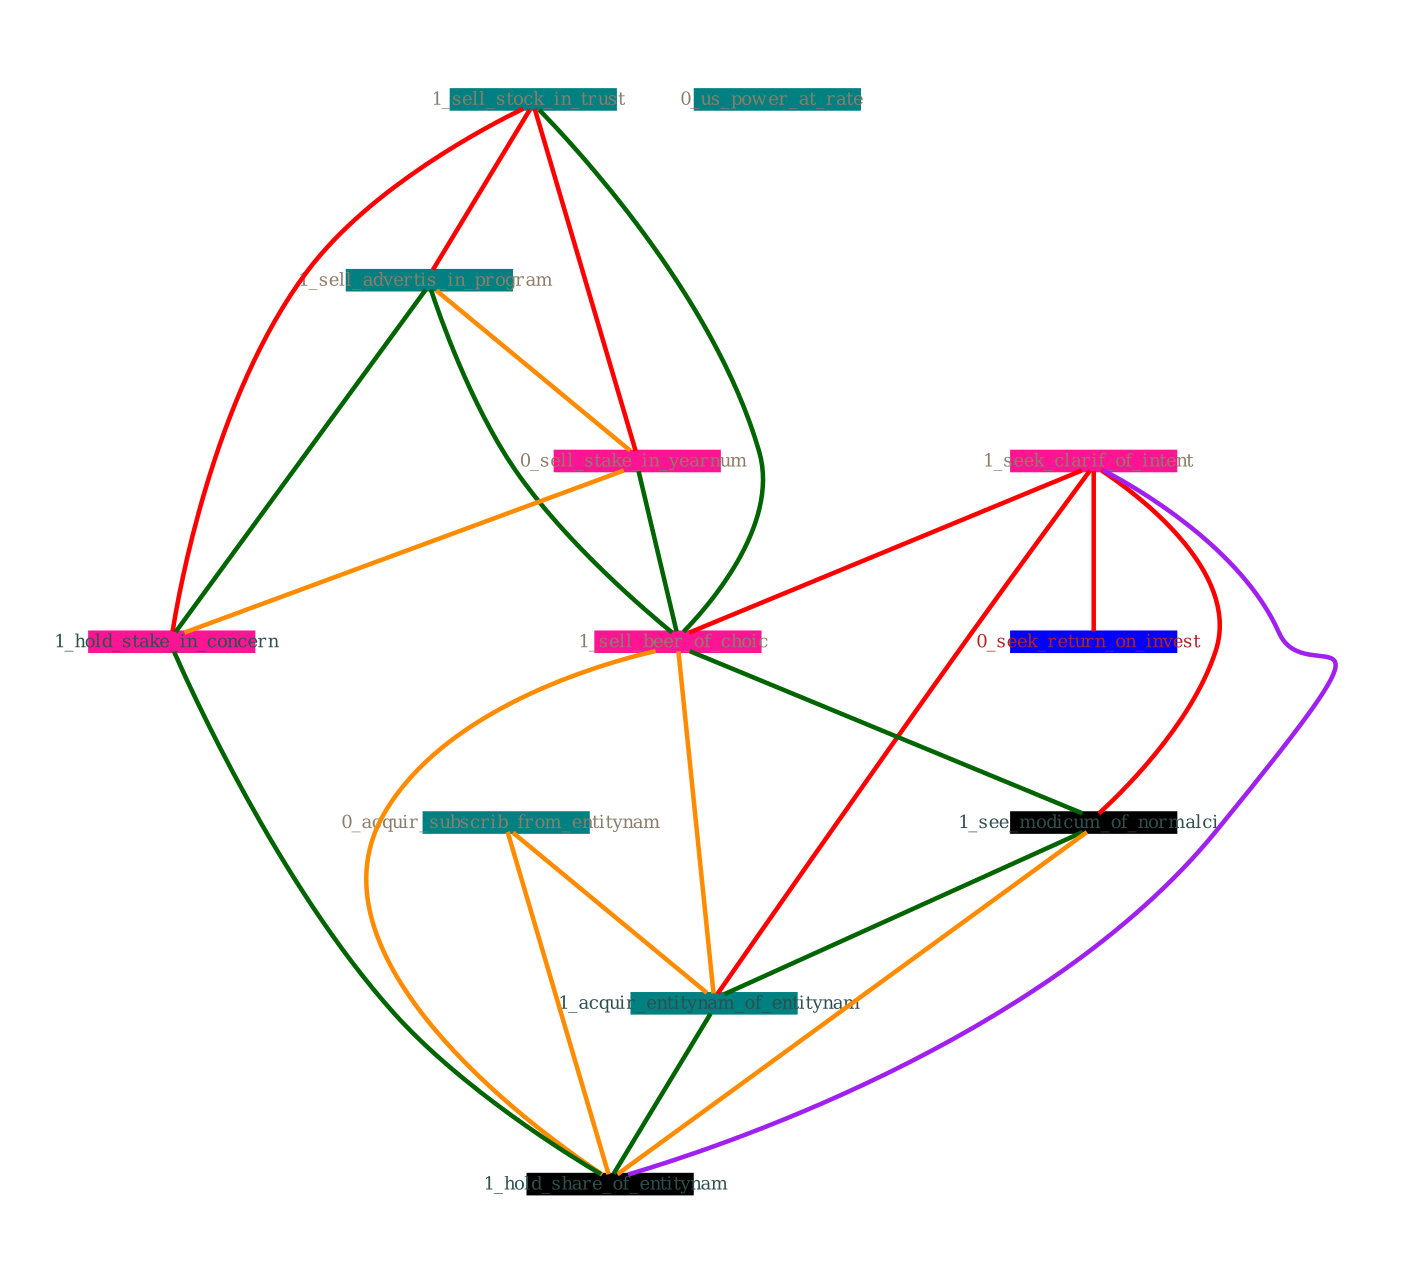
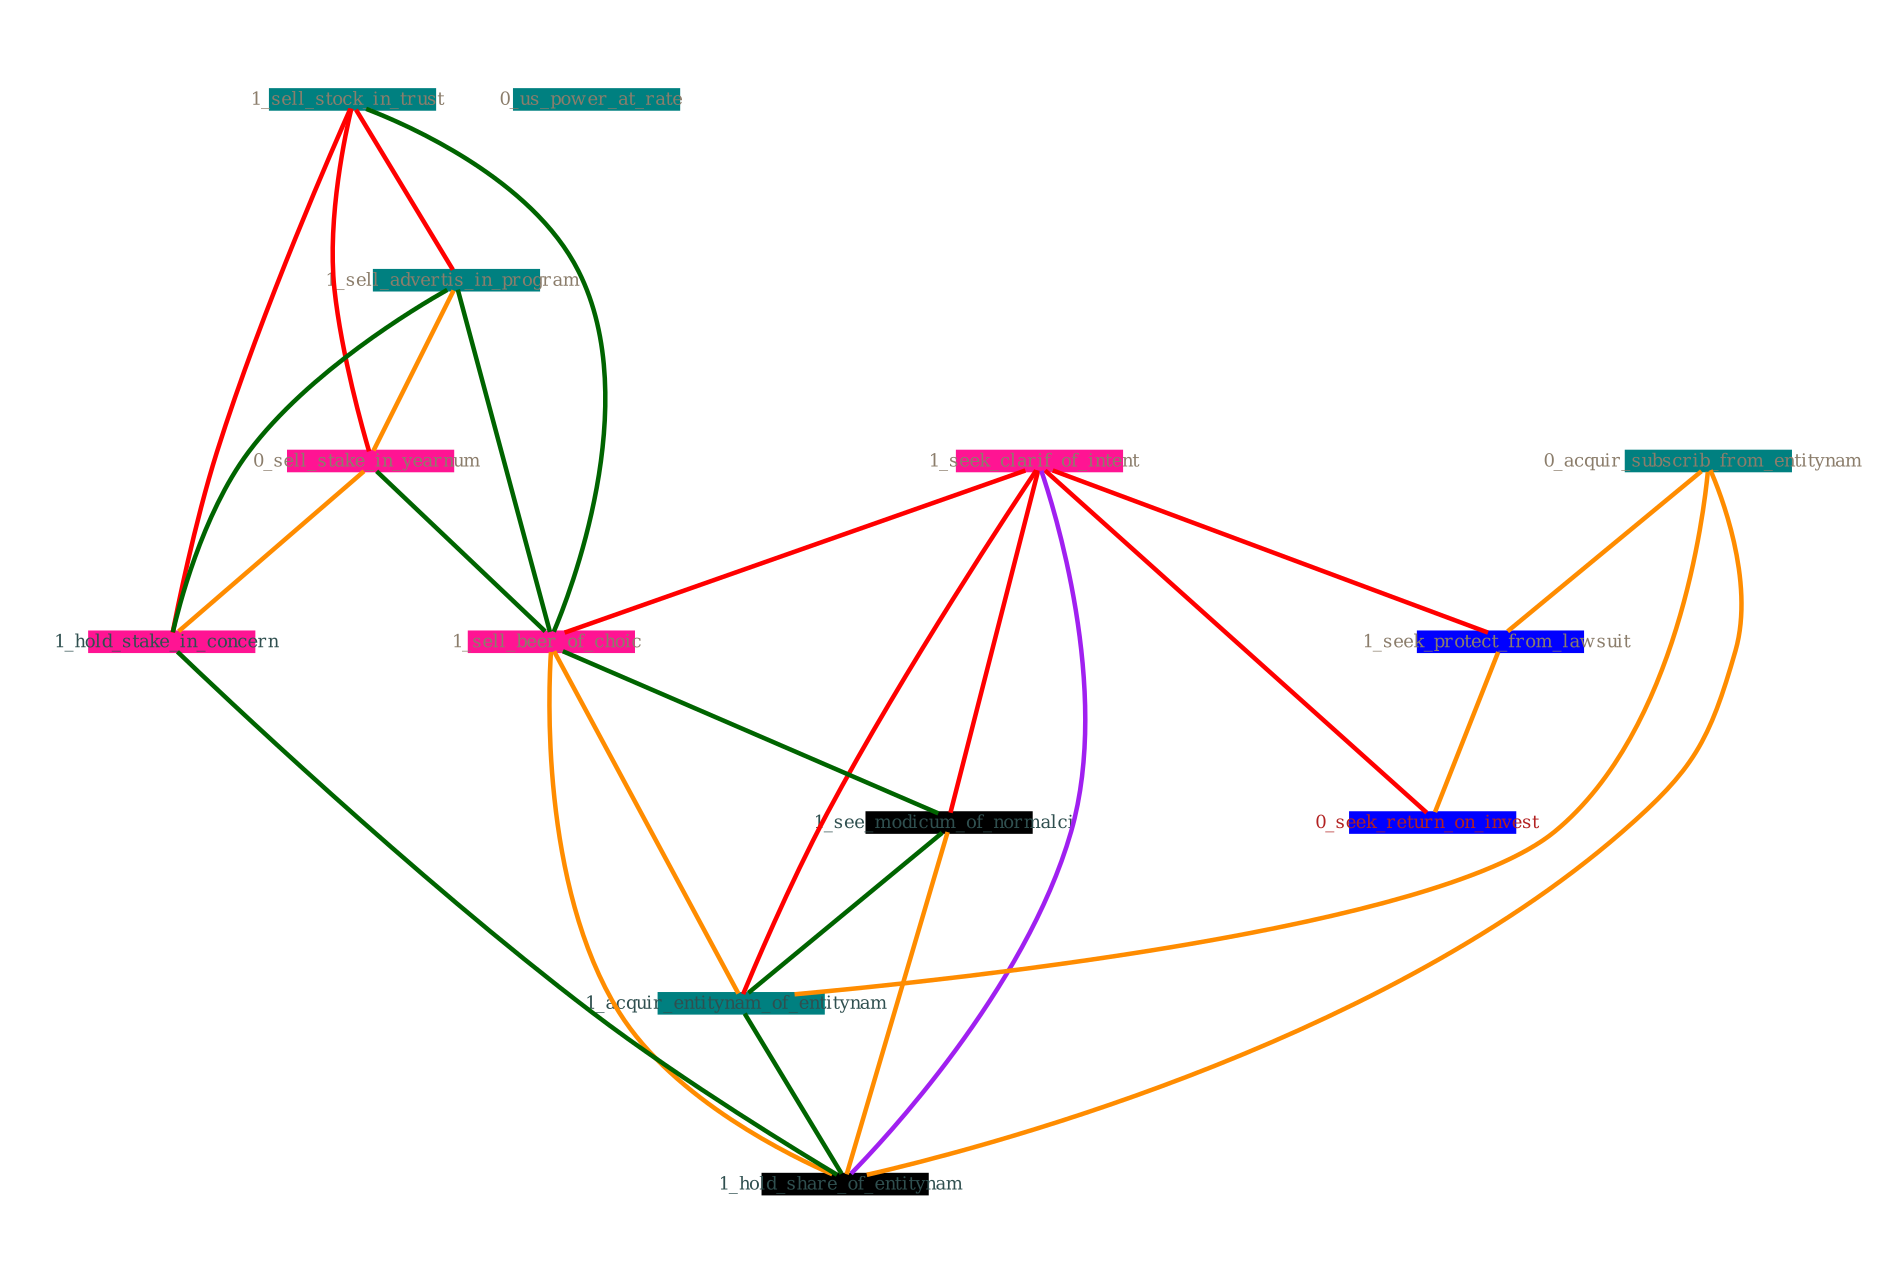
none -> (1500, 642)
